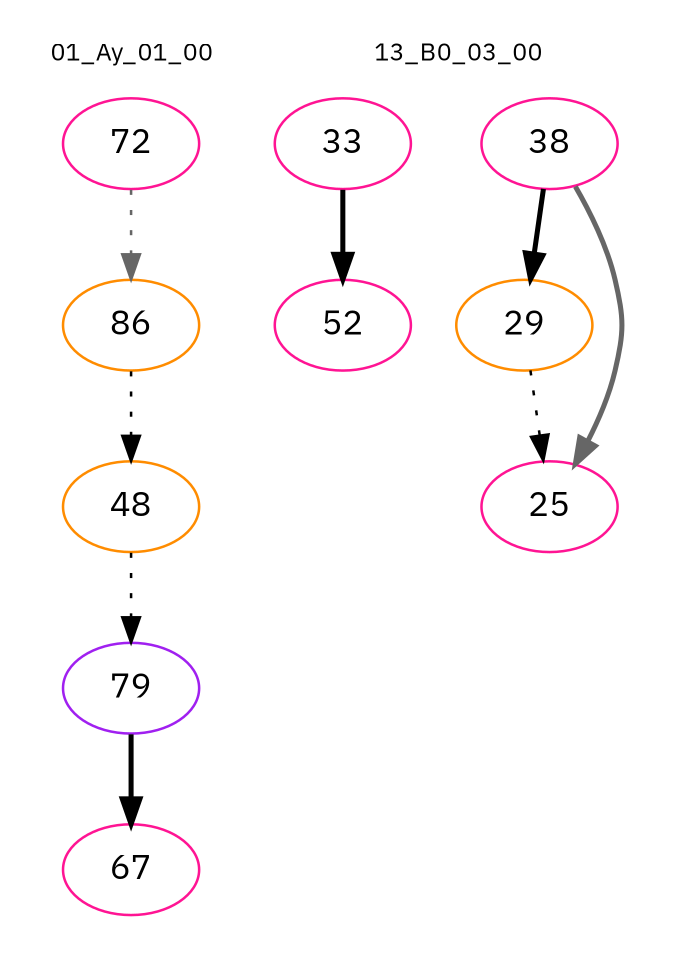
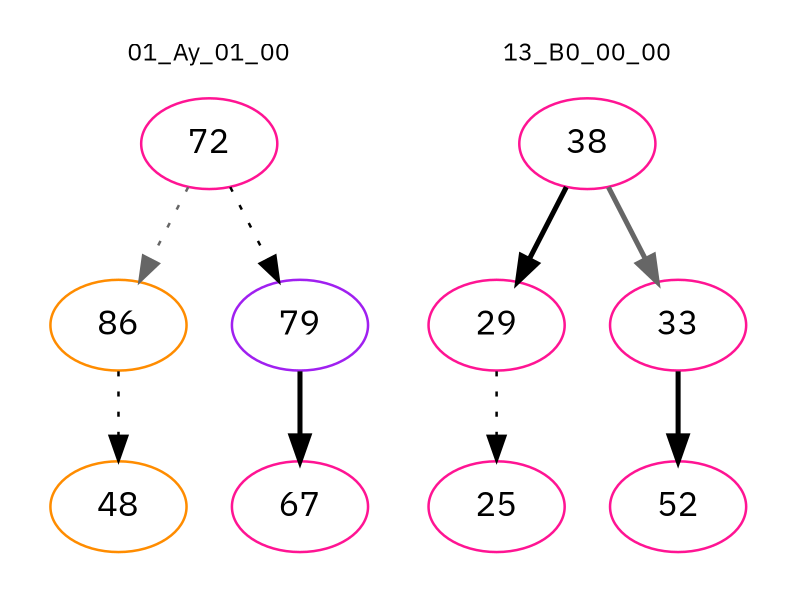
(459, 54) -> (587, 54)
(621, 312) -> (627, 223)
(524, 325) -> (497, 325)
(131, 585) -> (249, 223)
